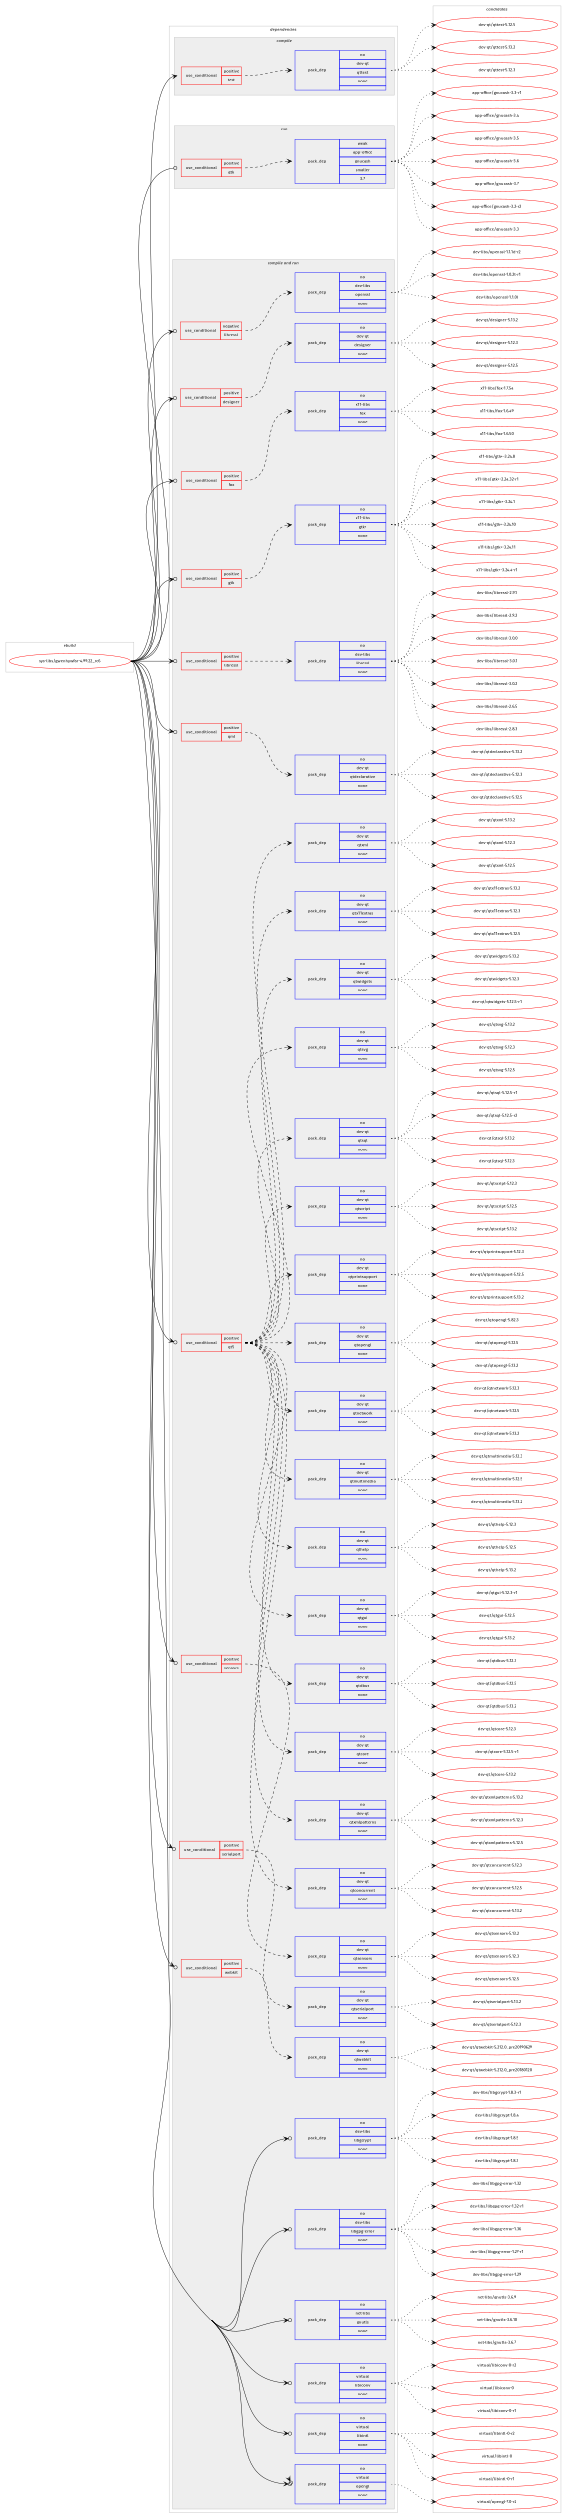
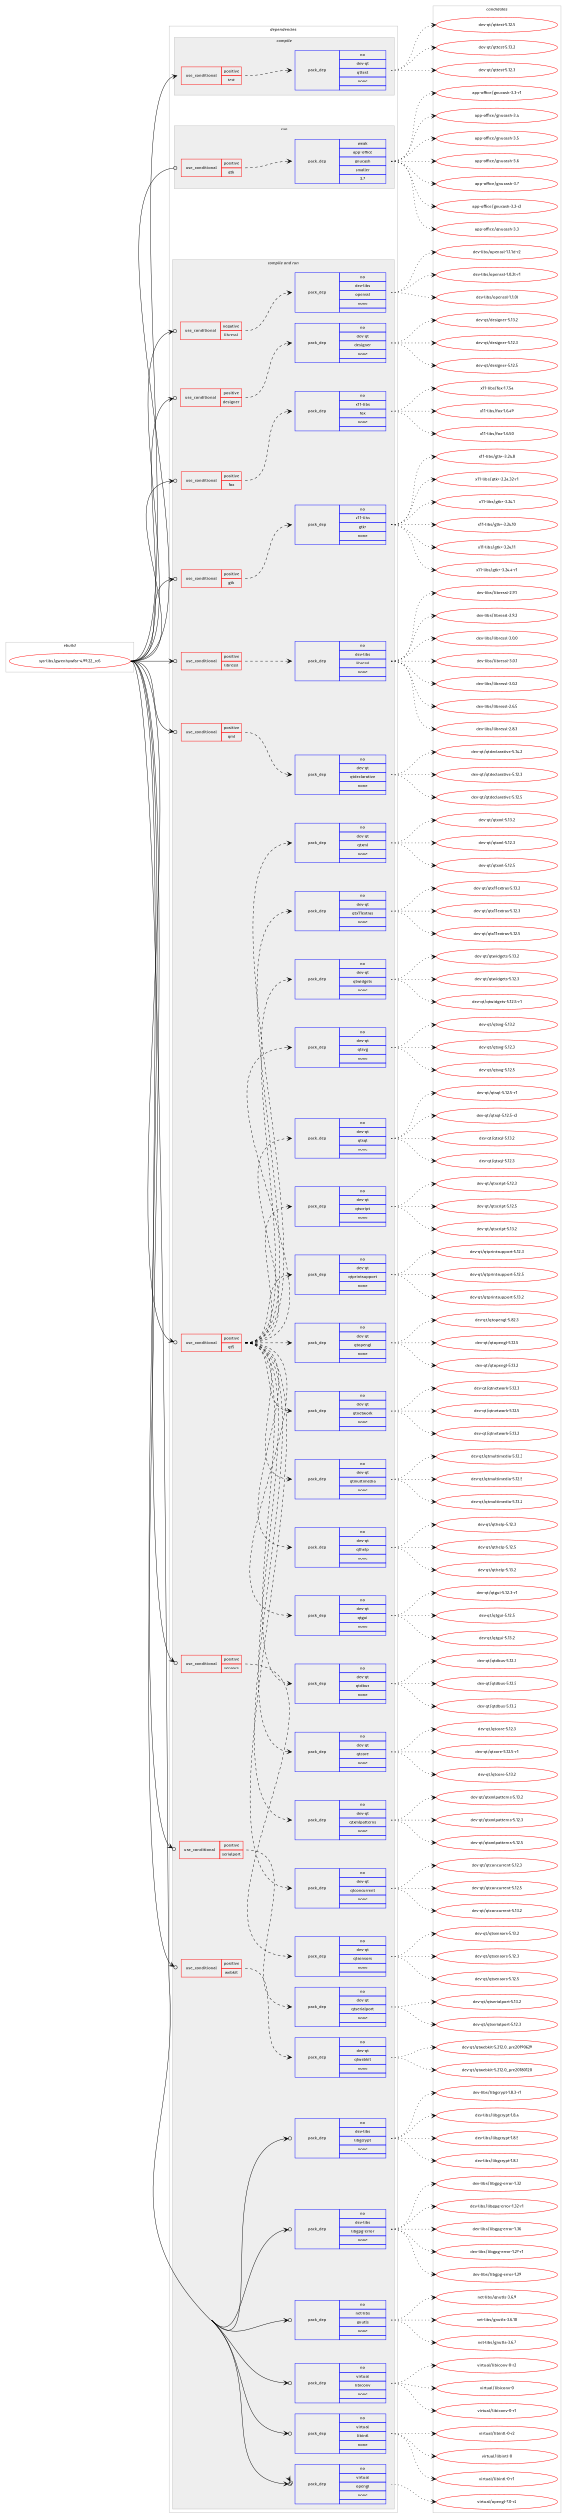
(497, 752) -> (497, 752)
